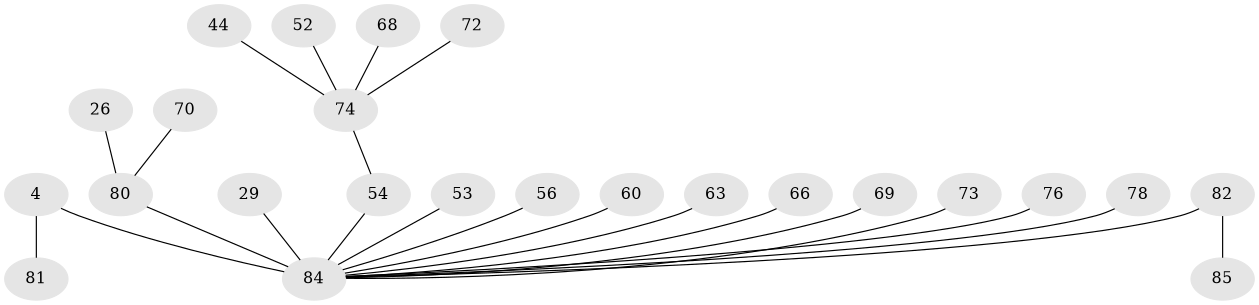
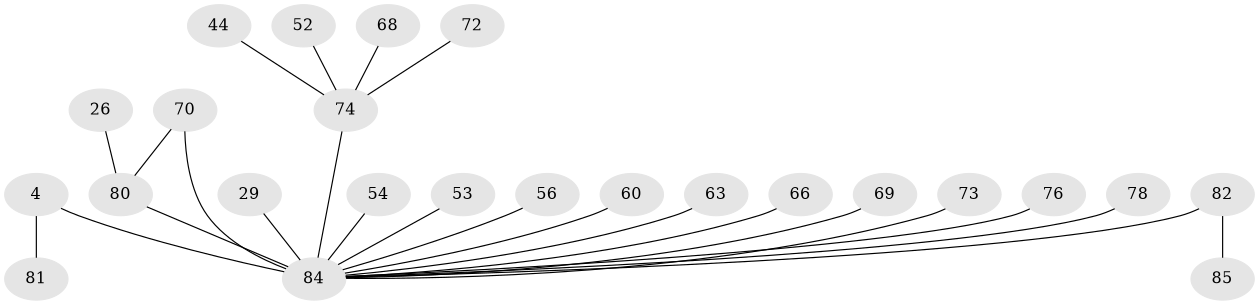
(362, 152) -> (330, 195)
none -> (210, 219)
